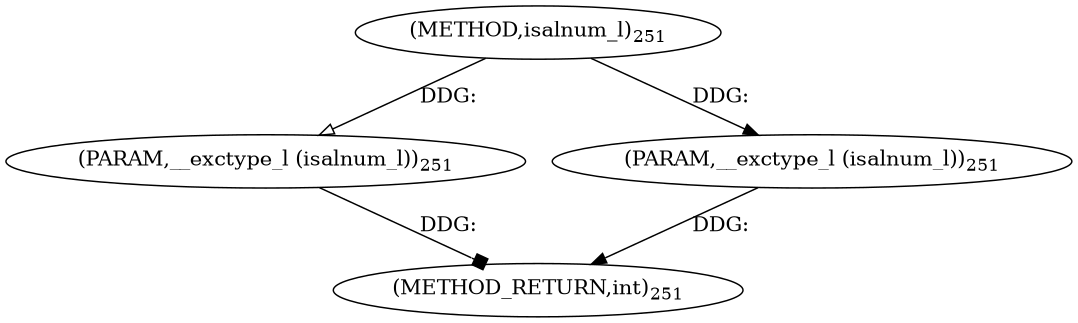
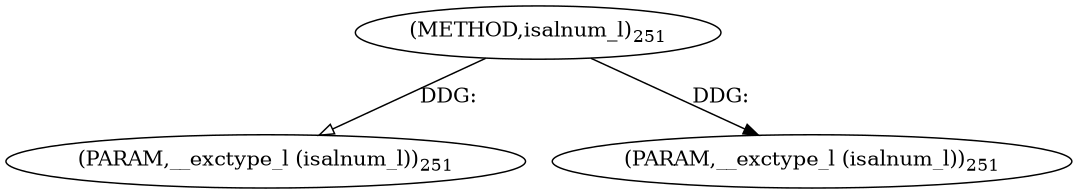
(538, 290) -> none
